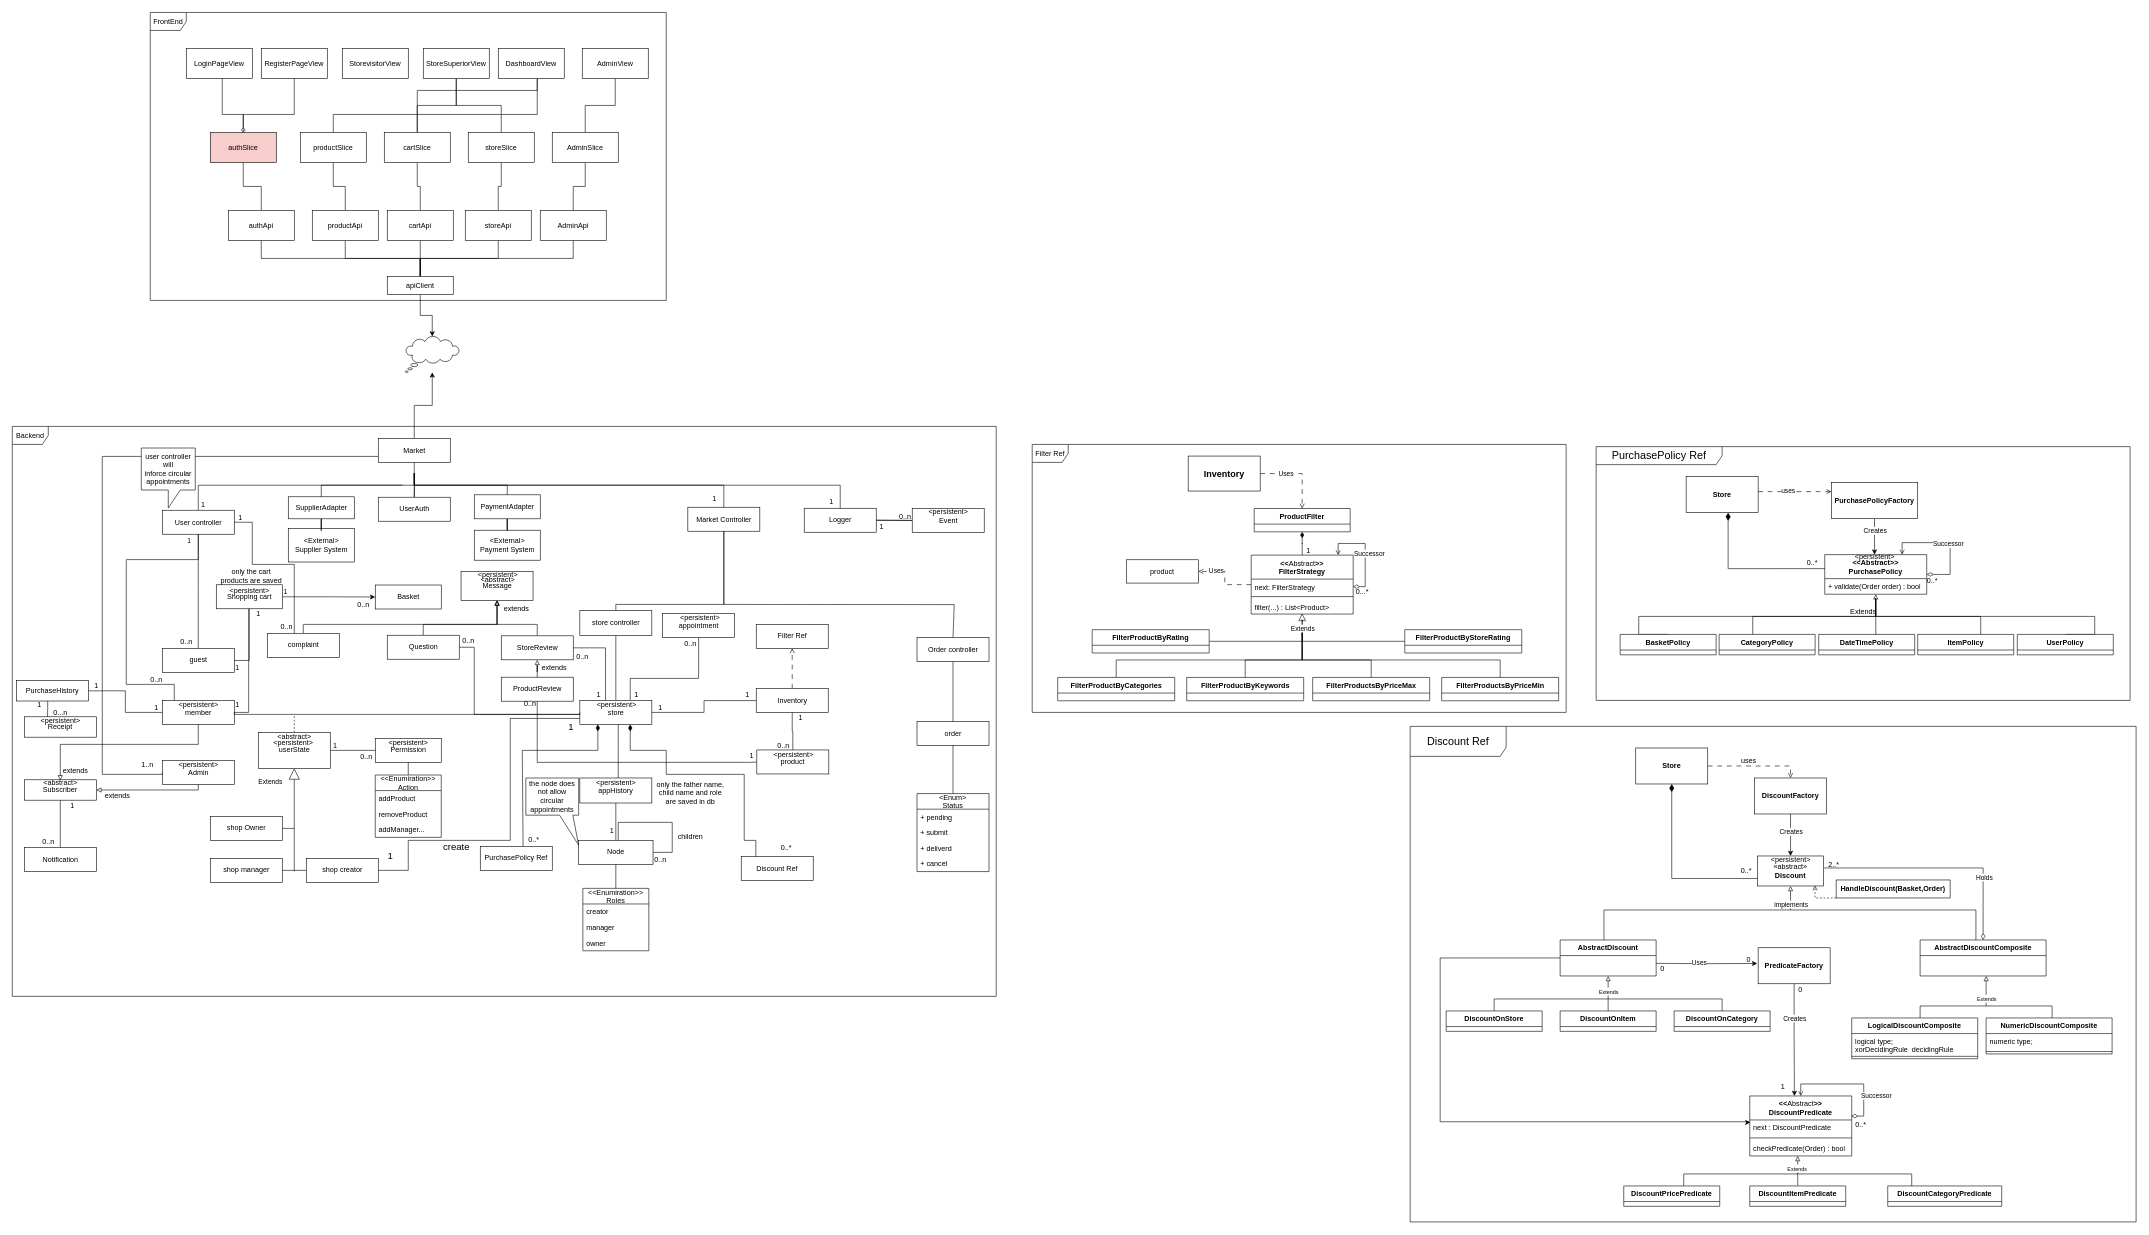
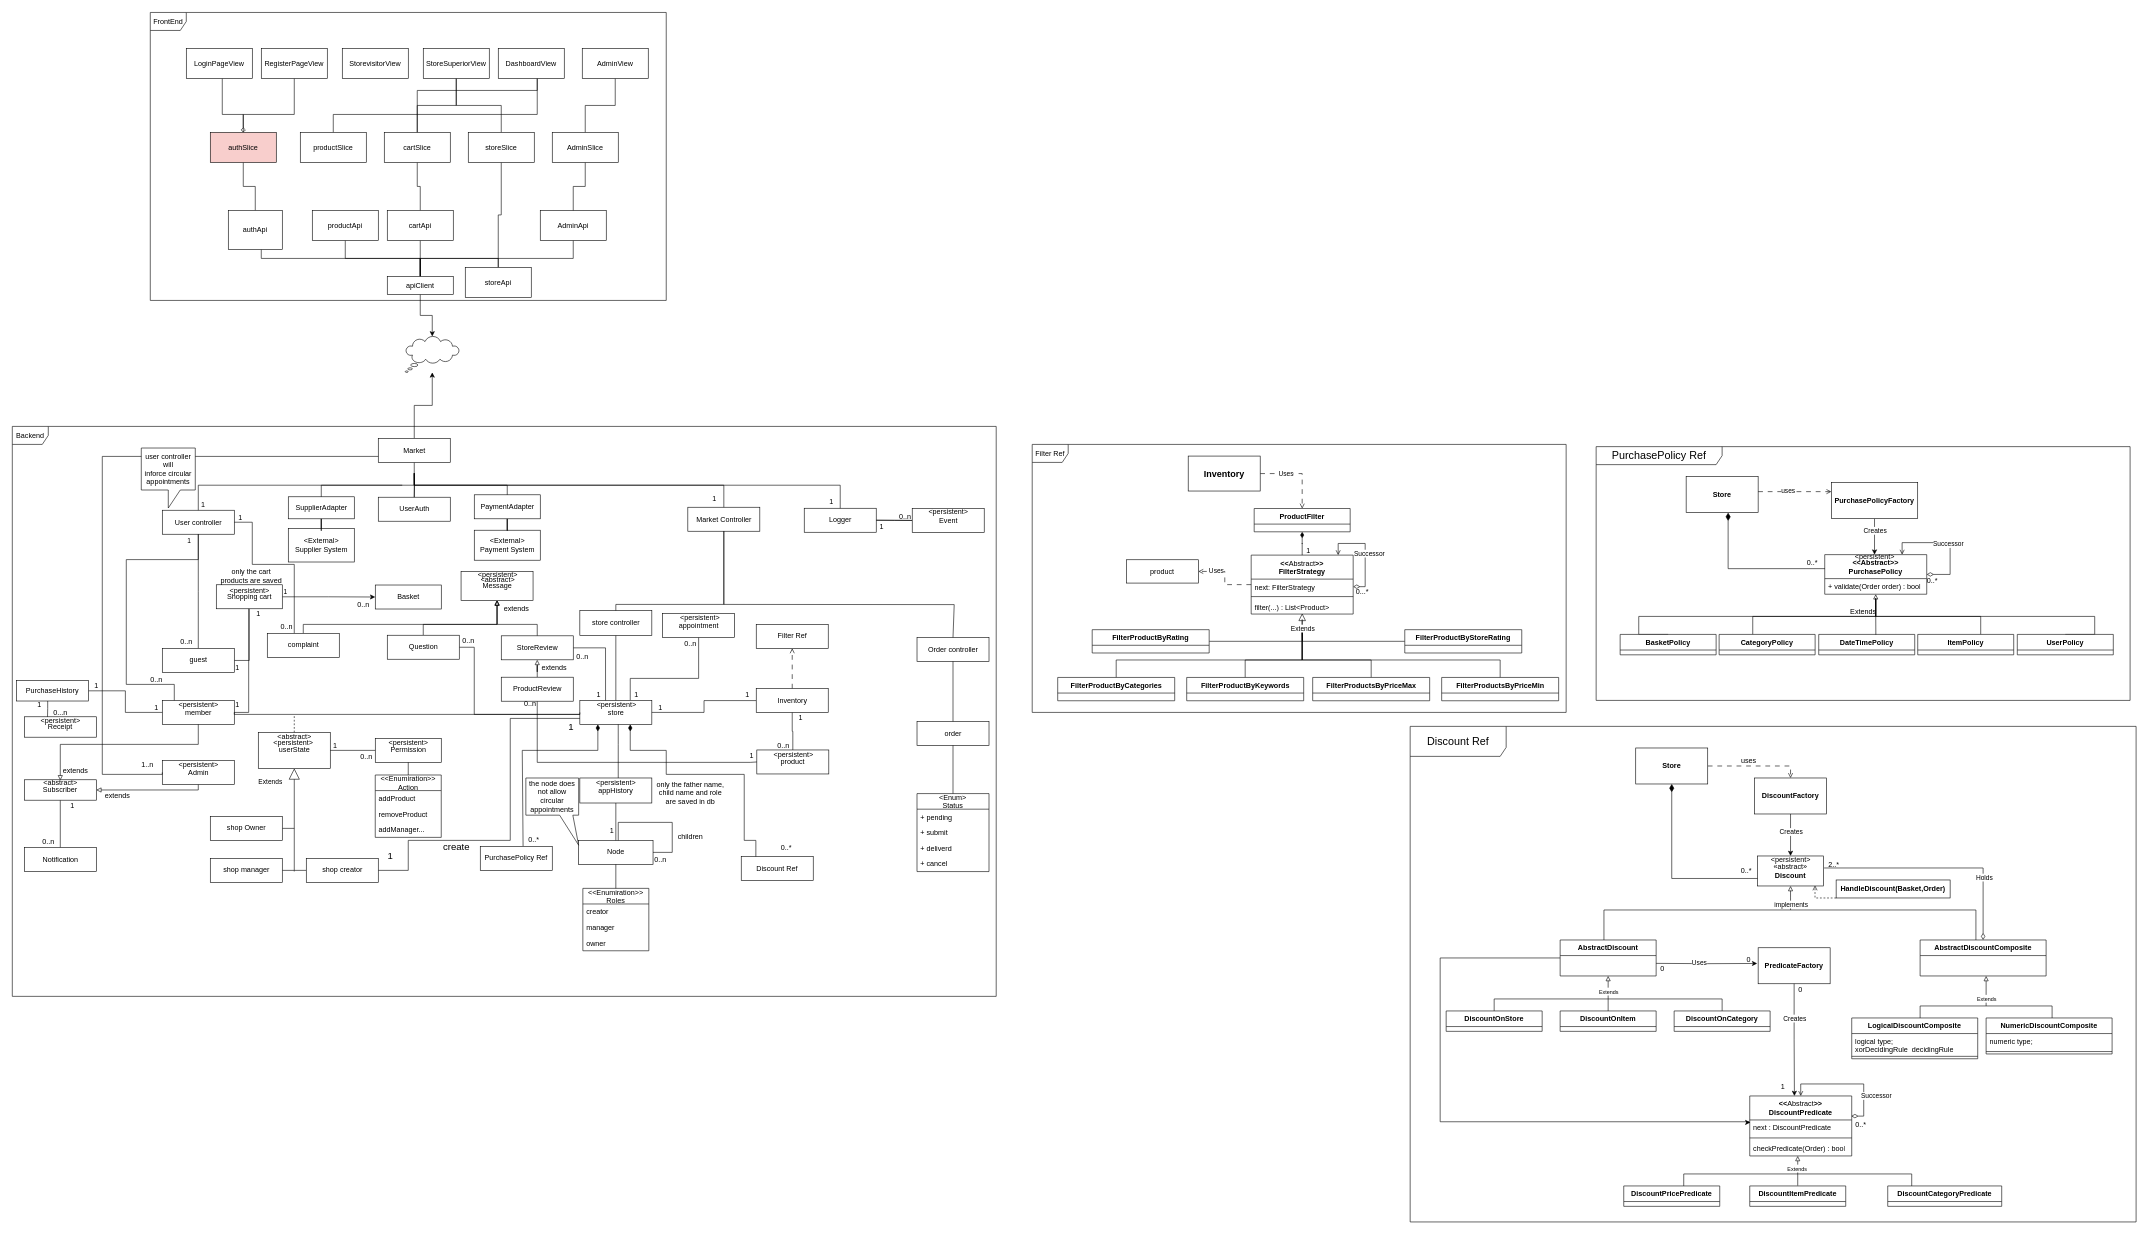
(339, 186) -> none
(261, 225) -> (255, 230)
(498, 225) -> (498, 282)
